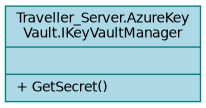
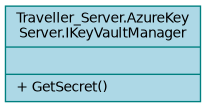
(103, 33) -> (103, 33)
